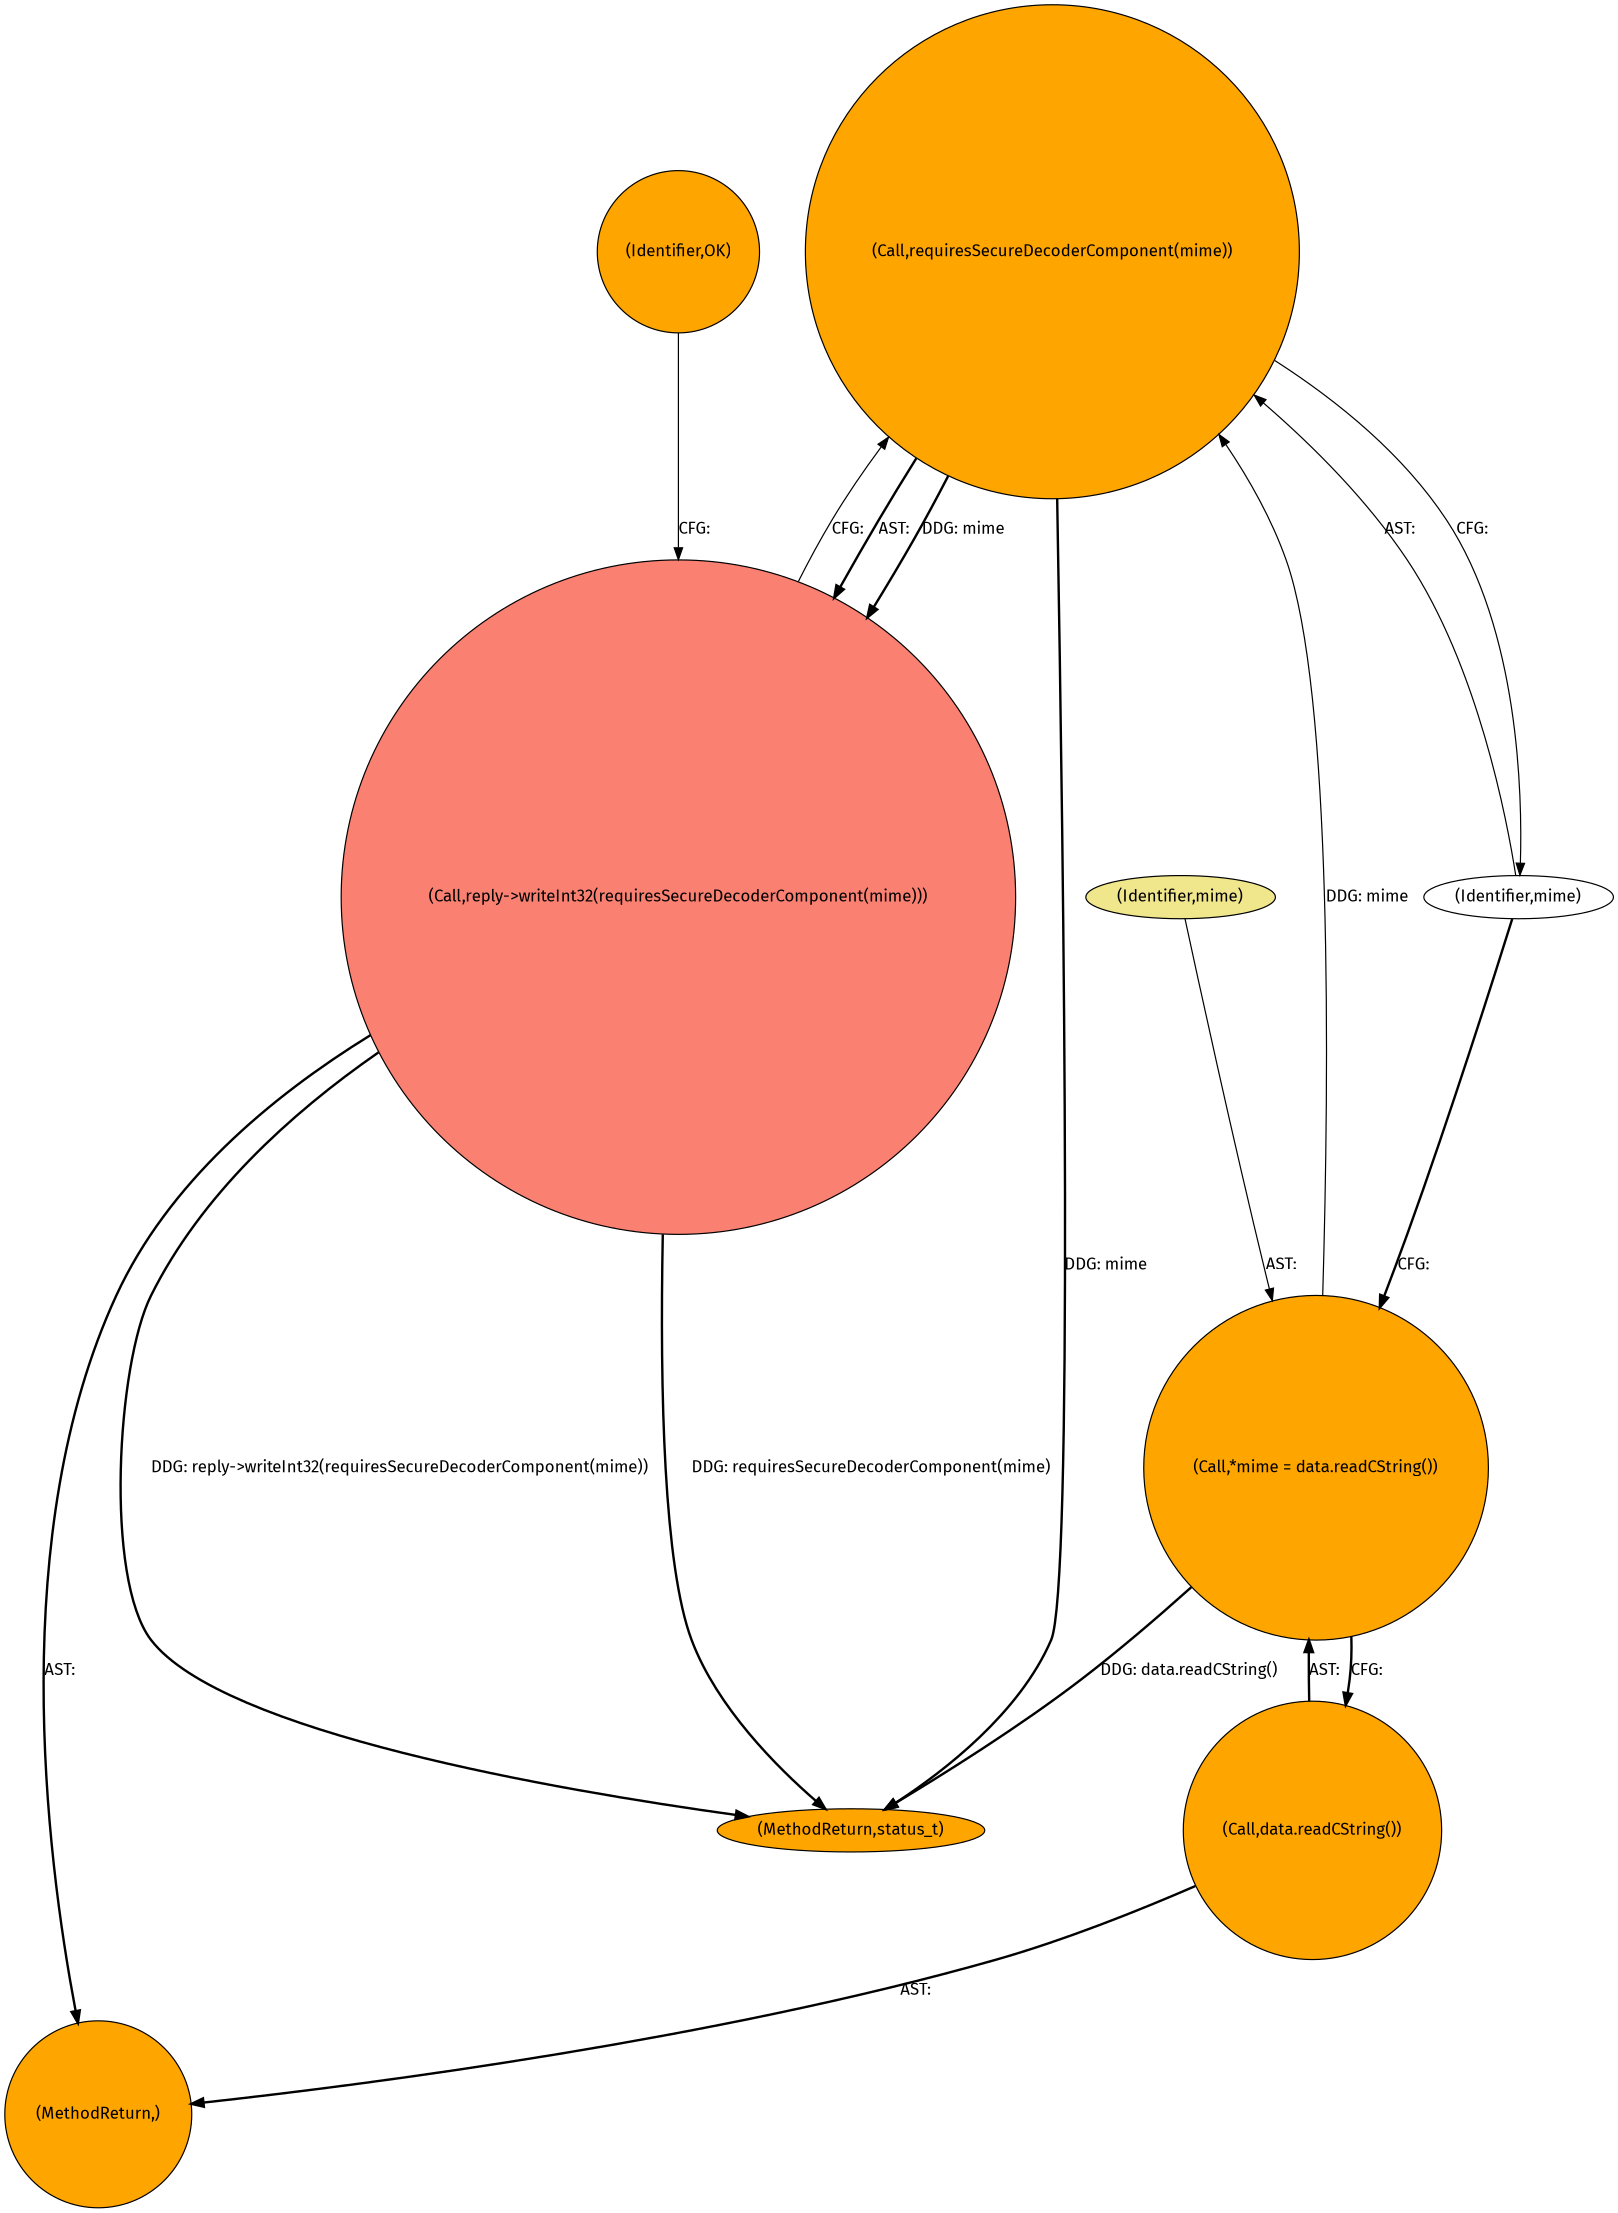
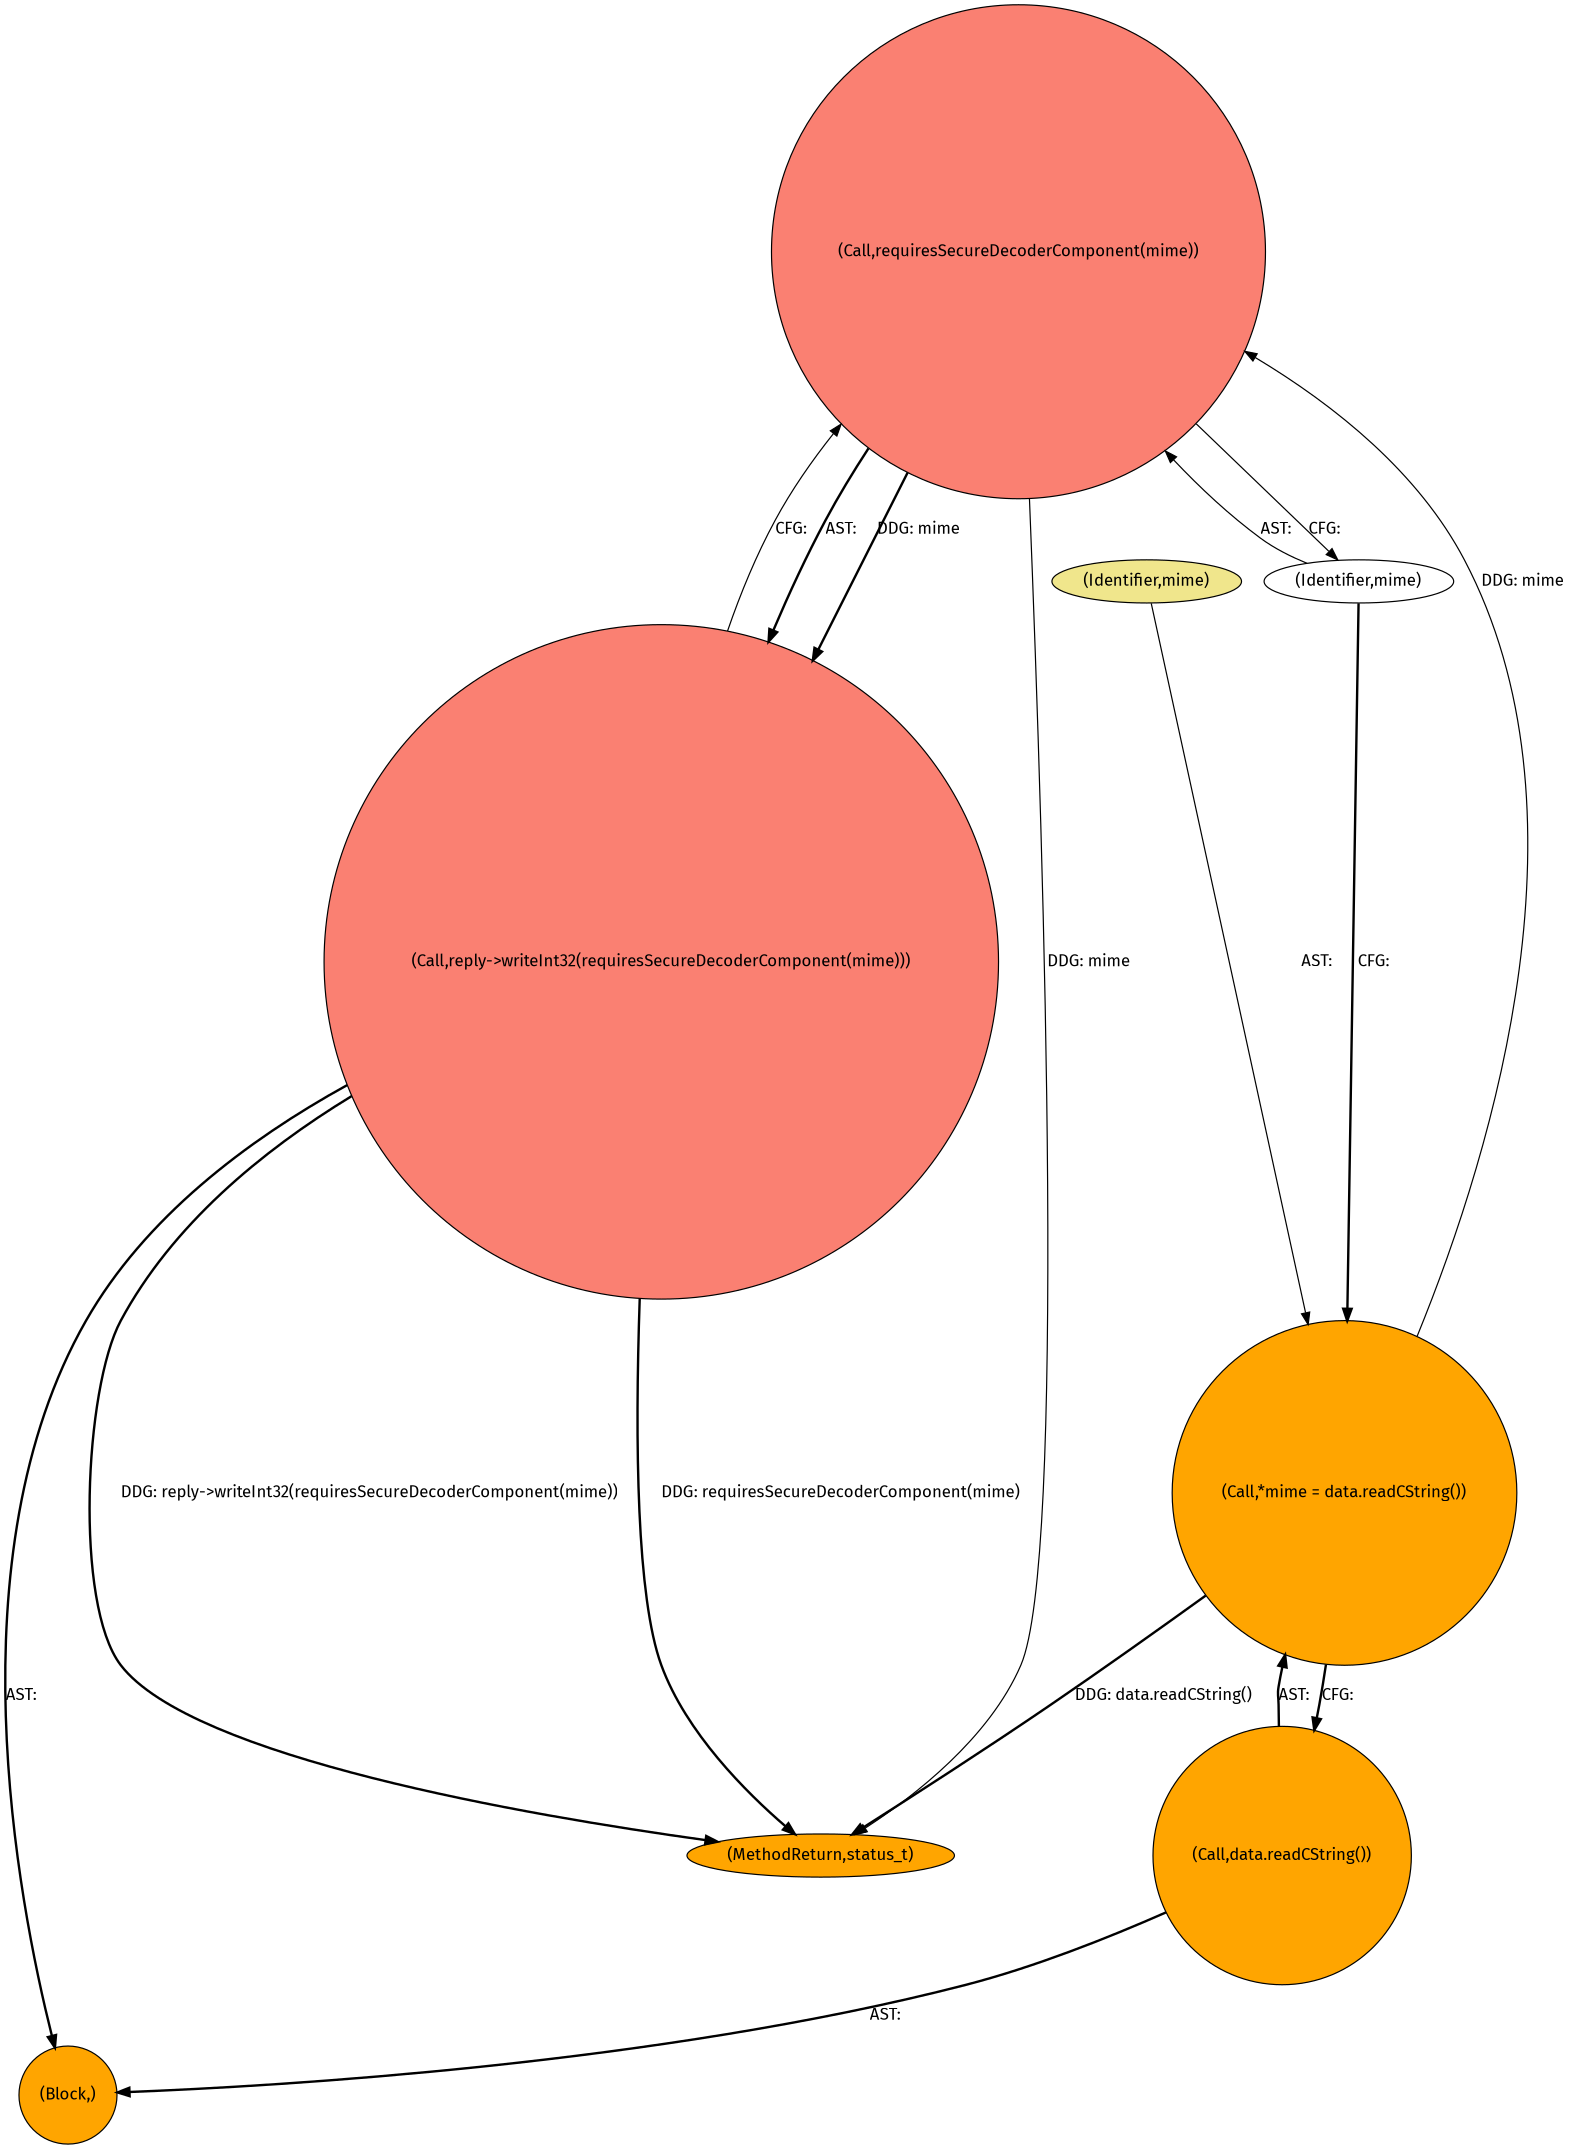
(678, 252) -> none
(1052, 252) -> (1018, 252)
(1065, 1184) -> (1048, 1197)
(98, 2114) -> (68, 2095)
